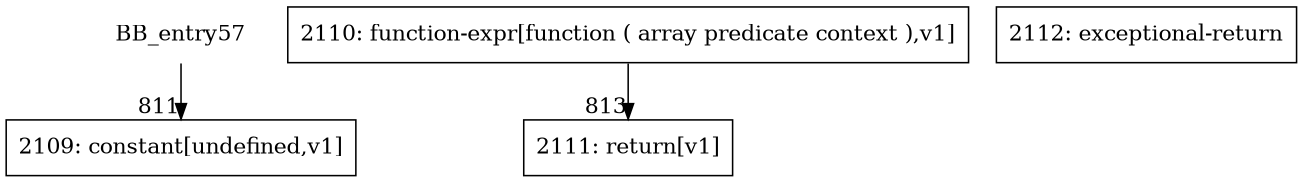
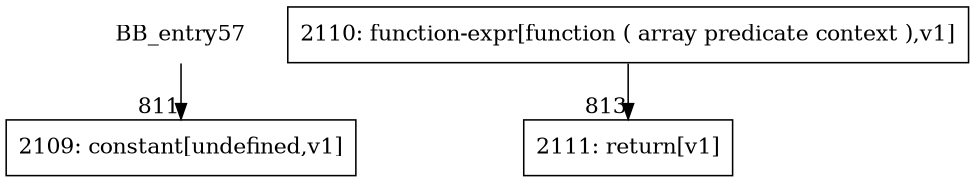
(1146, 35) -> none
